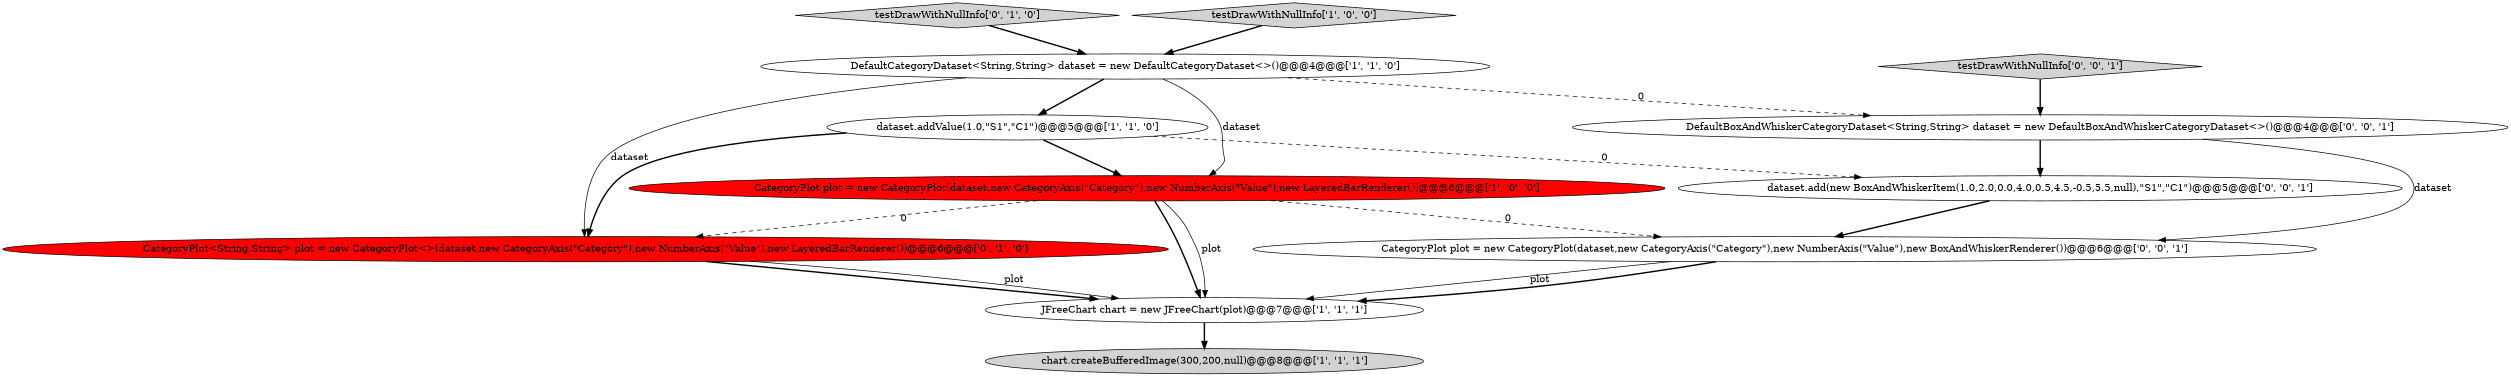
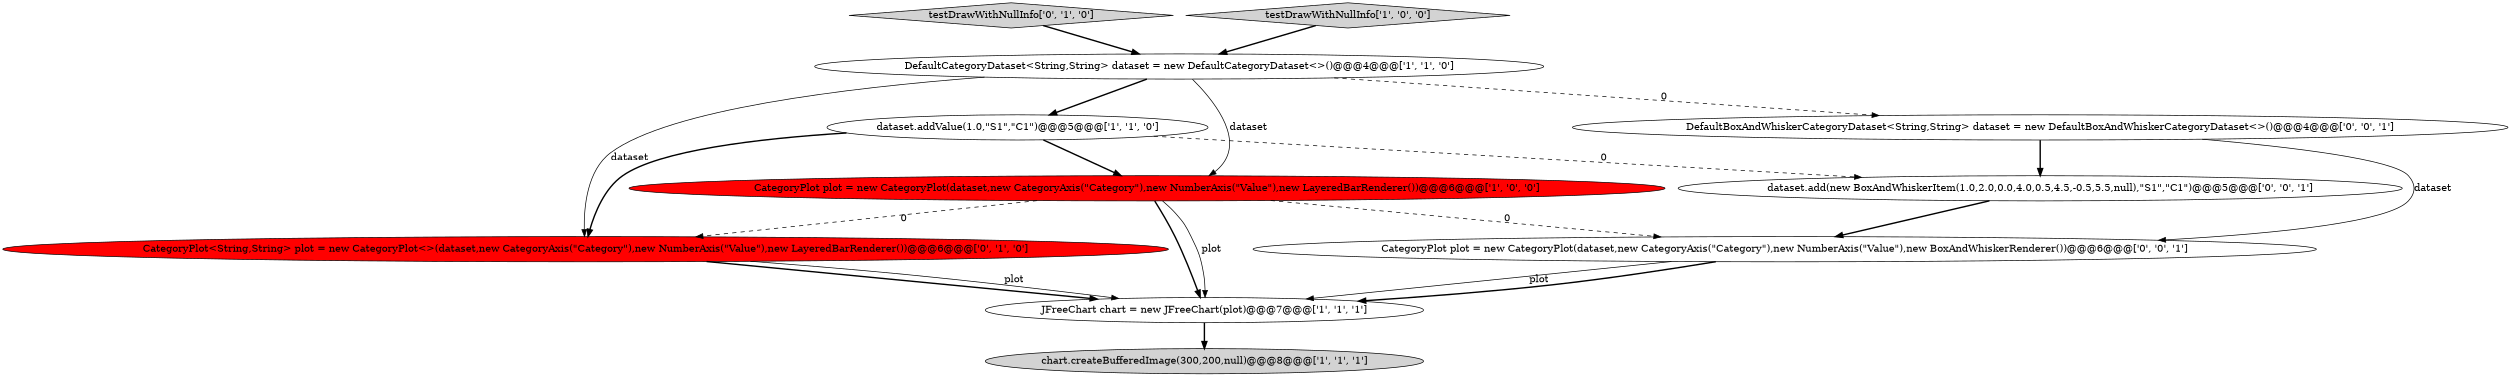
(2040, 66) -> none
